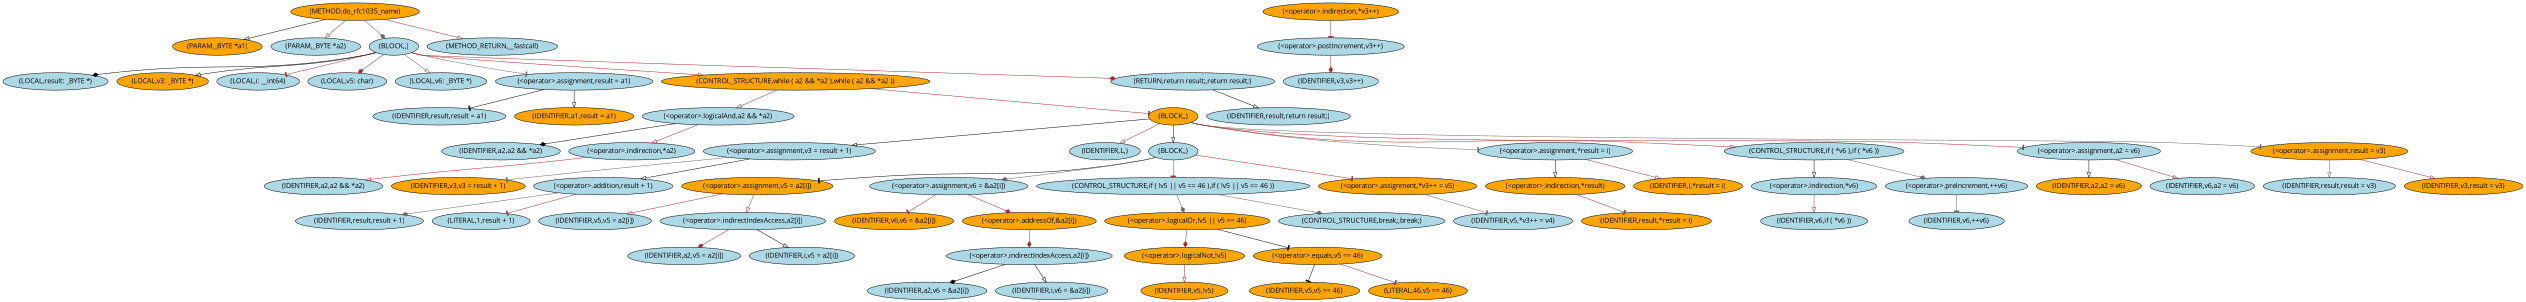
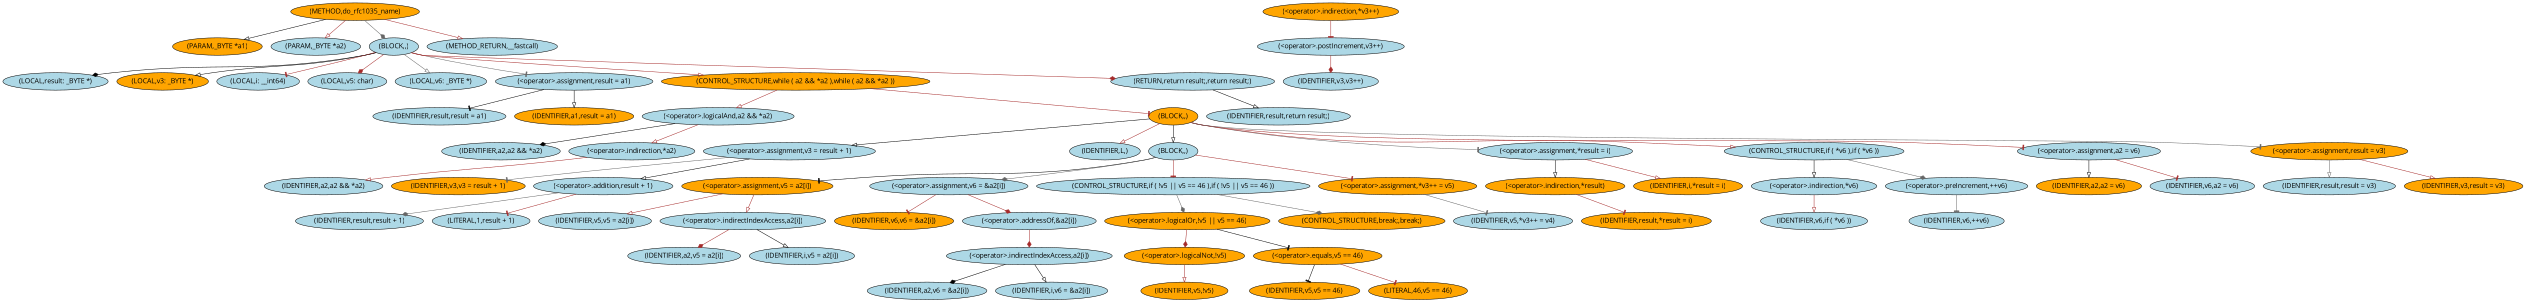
(2145, 169) -> (2145, 169)
(1029, 221) -> (1029, 221)
(1362, 221) -> (1362, 221)
